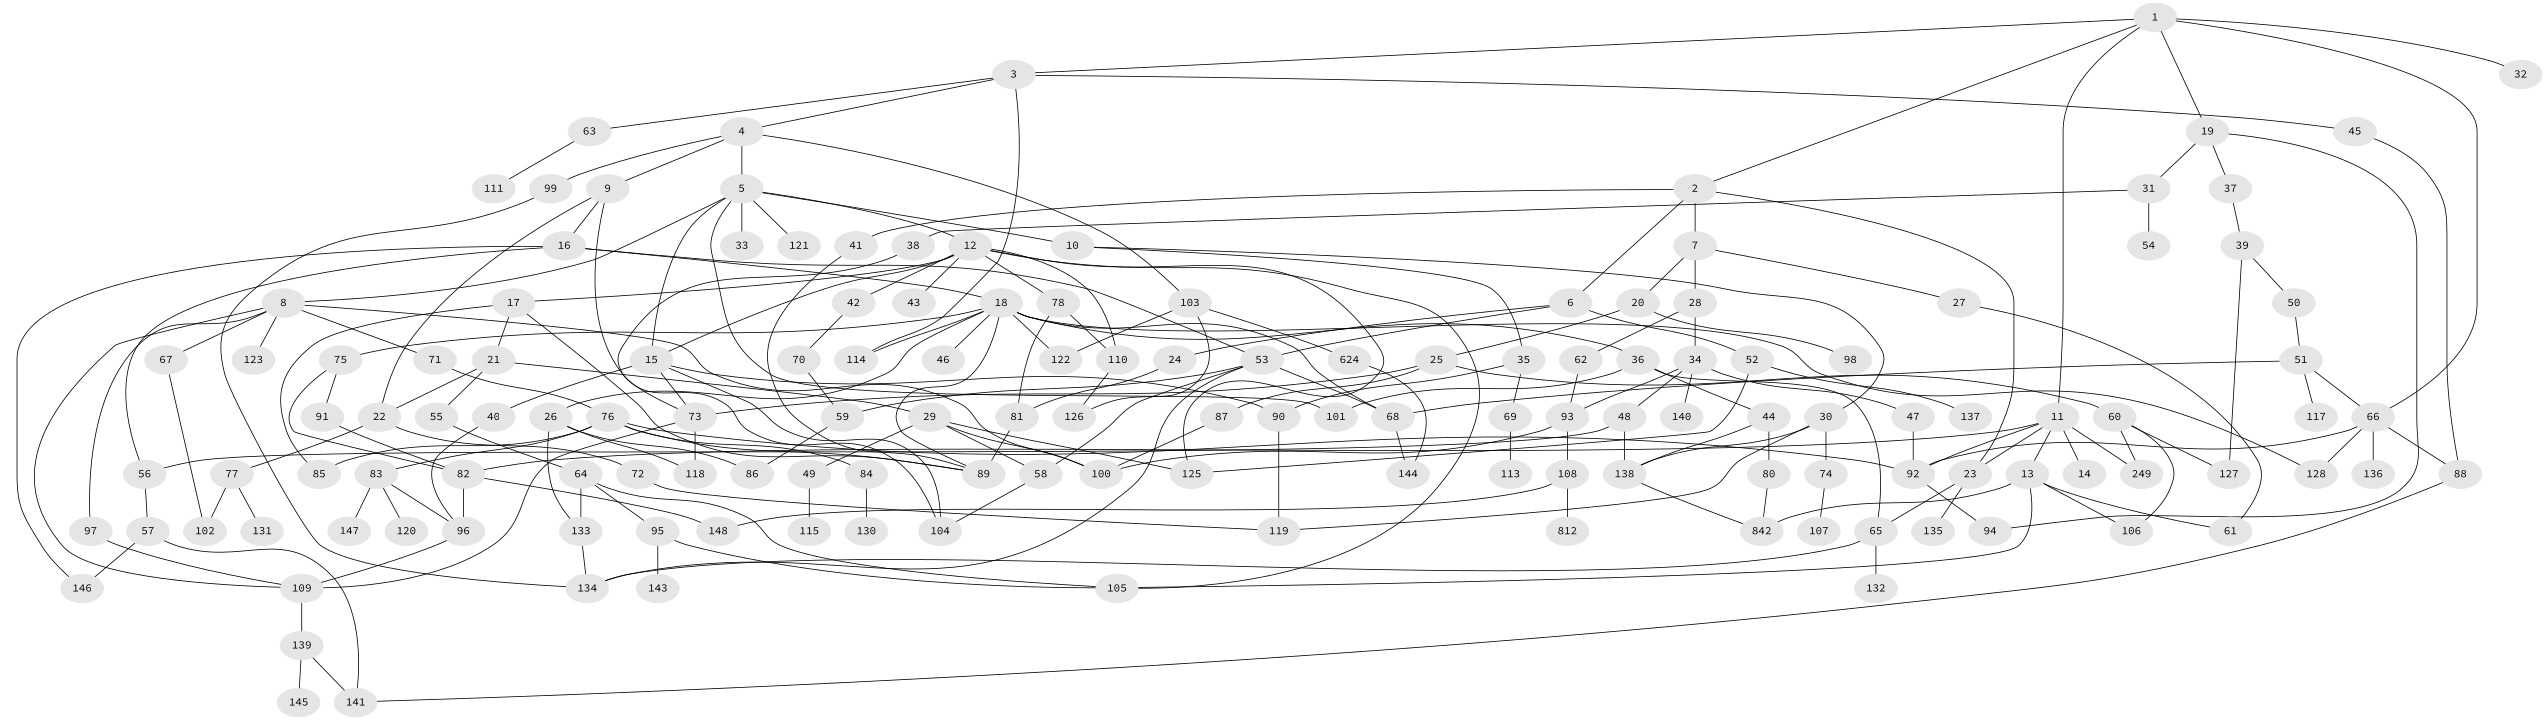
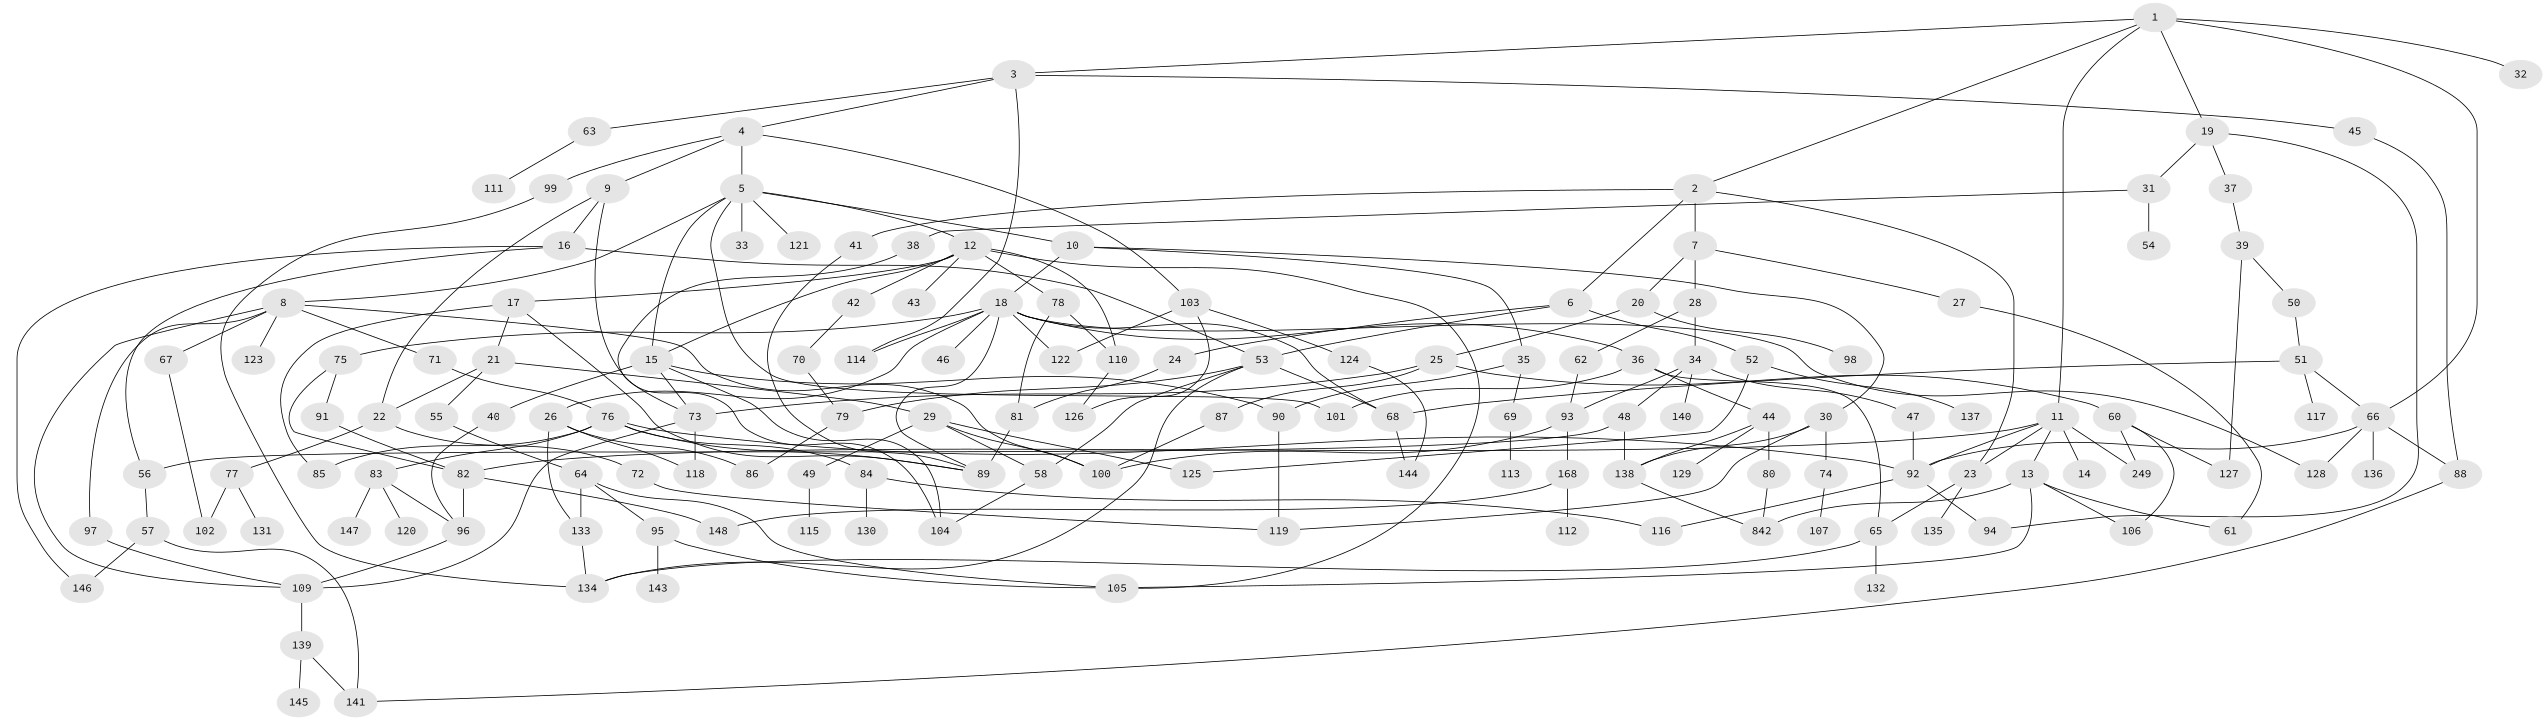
(784, 269) -> (1038, 274)
(1335, 300) -> none
(1349, 360) -> (1349, 360)
(843, 417) -> (843, 417)
(1567, 474) -> (1567, 474)
none -> (1682, 474)
(1567, 531) -> (1567, 531)
none -> (1661, 531)
